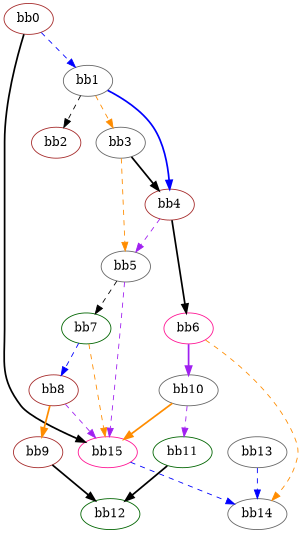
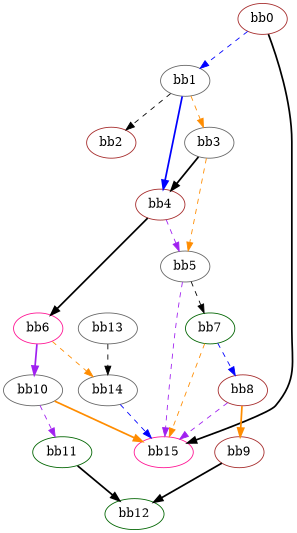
(257, 479) -> (108, 355)
(179, 482) -> (133, 418)
